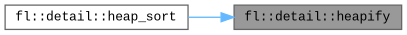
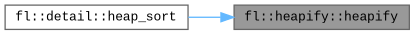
(318, 17) -> (322, 17)
